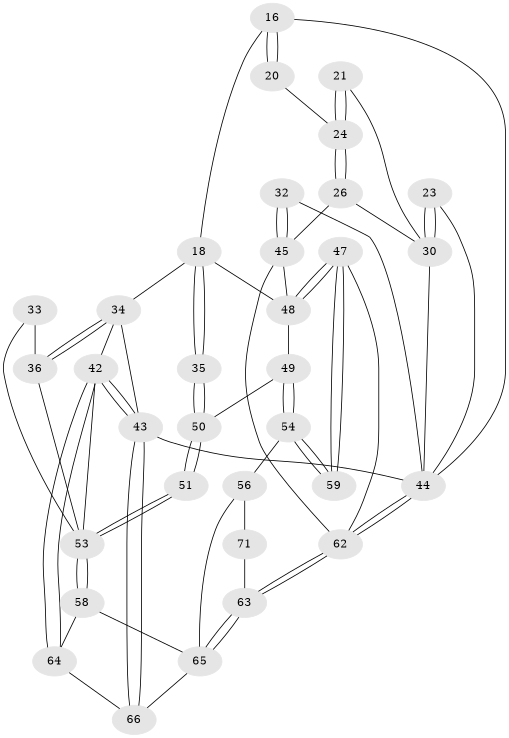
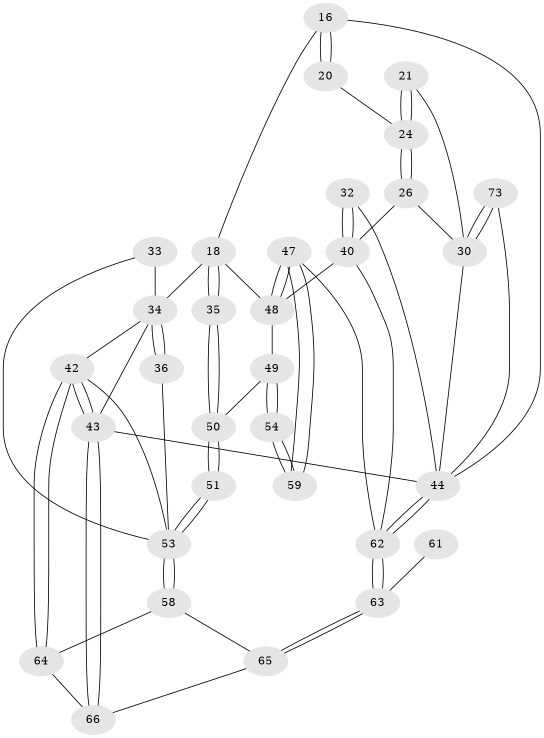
(430, 193) -> (496, 193)
(282, 252) -> (348, 252)
(35, 340) -> (155, 281)
(245, 486) -> none
(245, 544) -> (436, 544)
